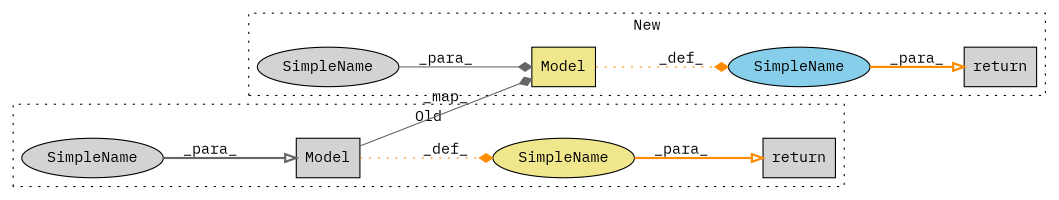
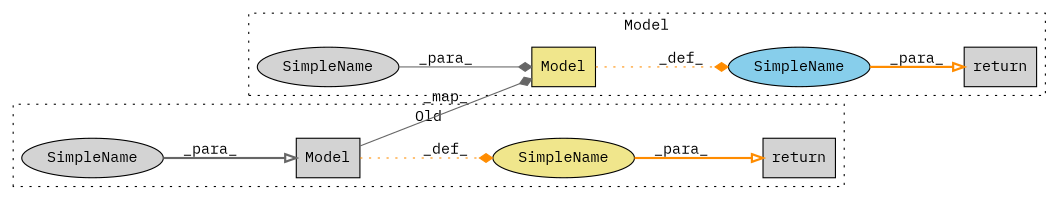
(647, 26) -> (647, 26)
